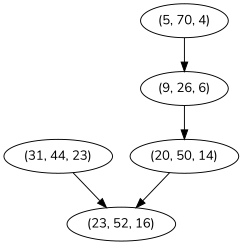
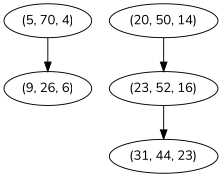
(184, 118) -> none
(86, 187) -> (164, 118)
